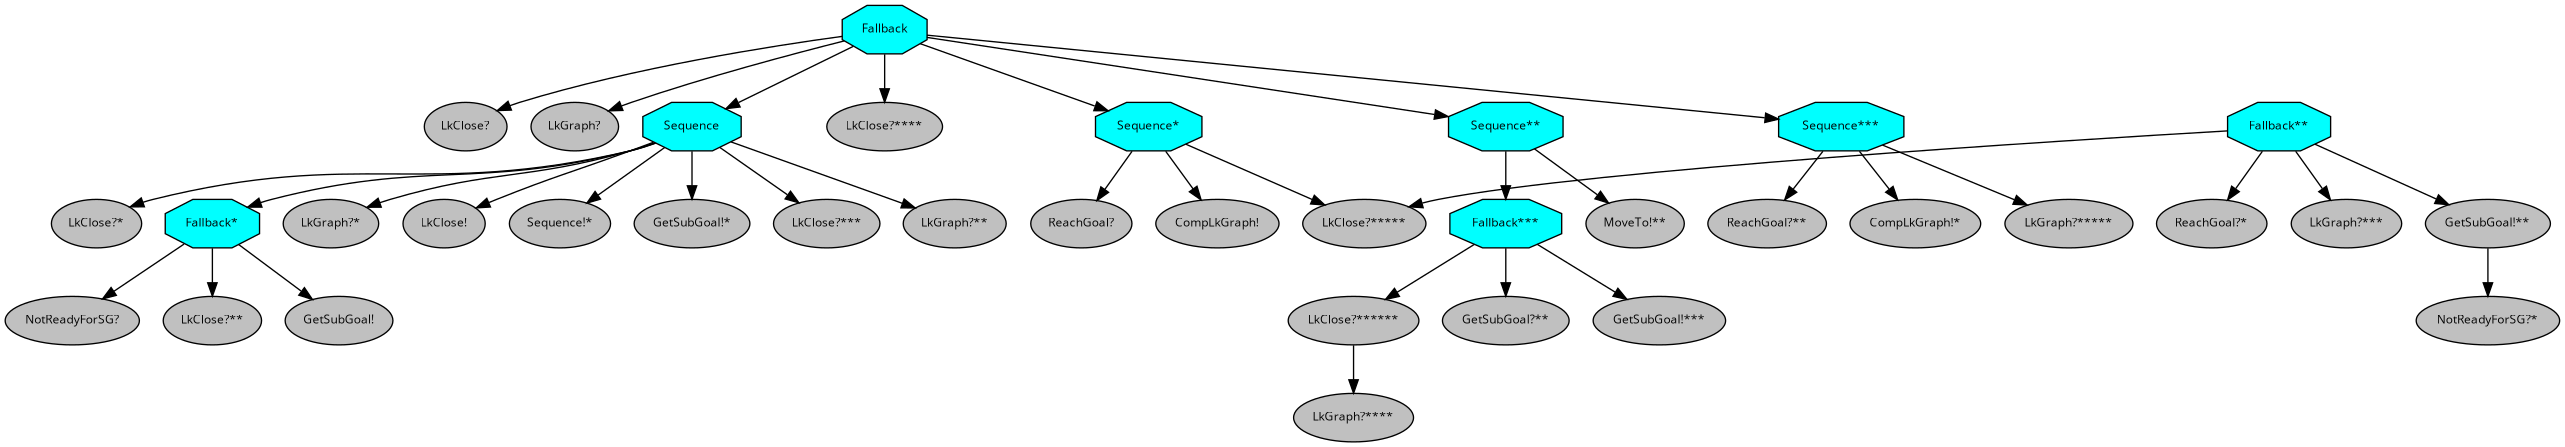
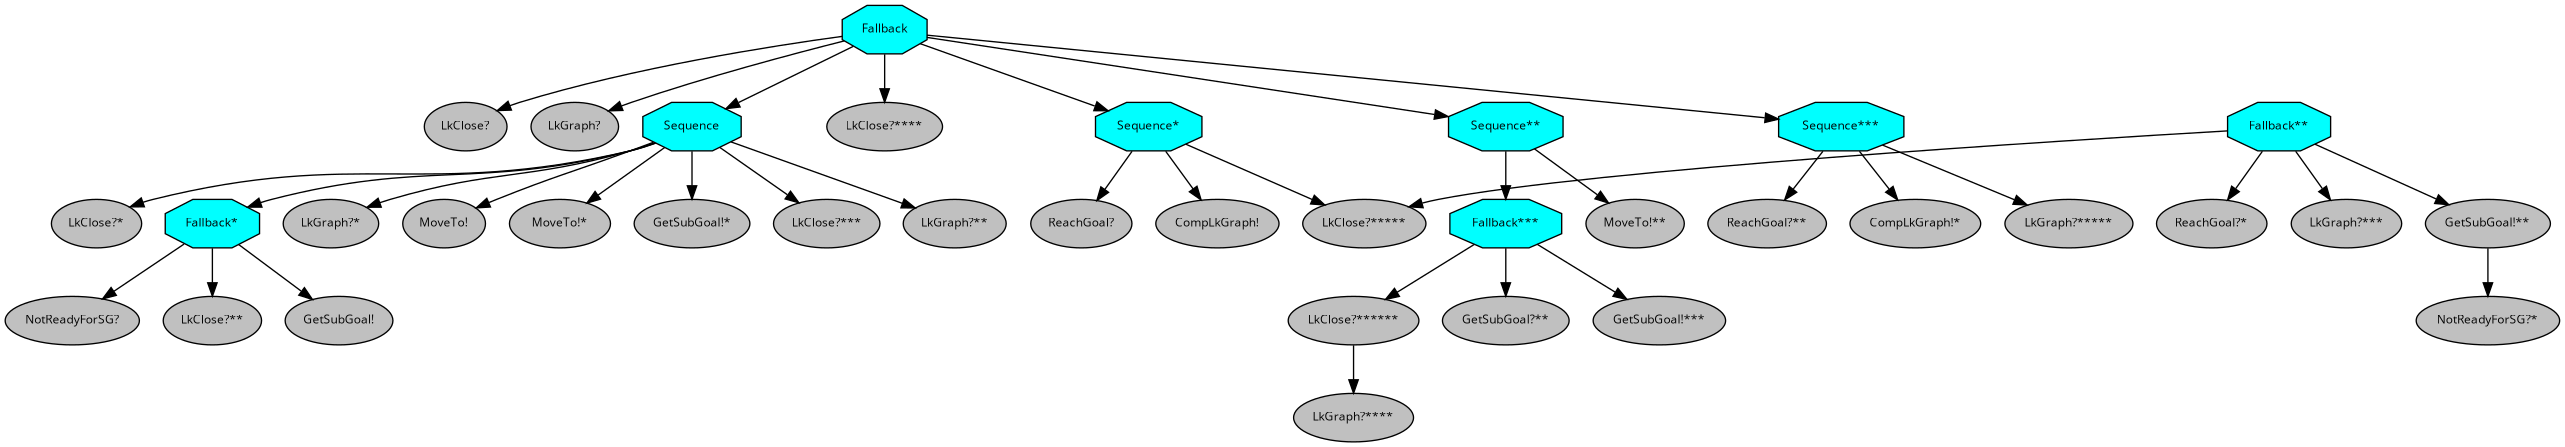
(444, 224) -> (444, 224)
(560, 224) -> (560, 224)
